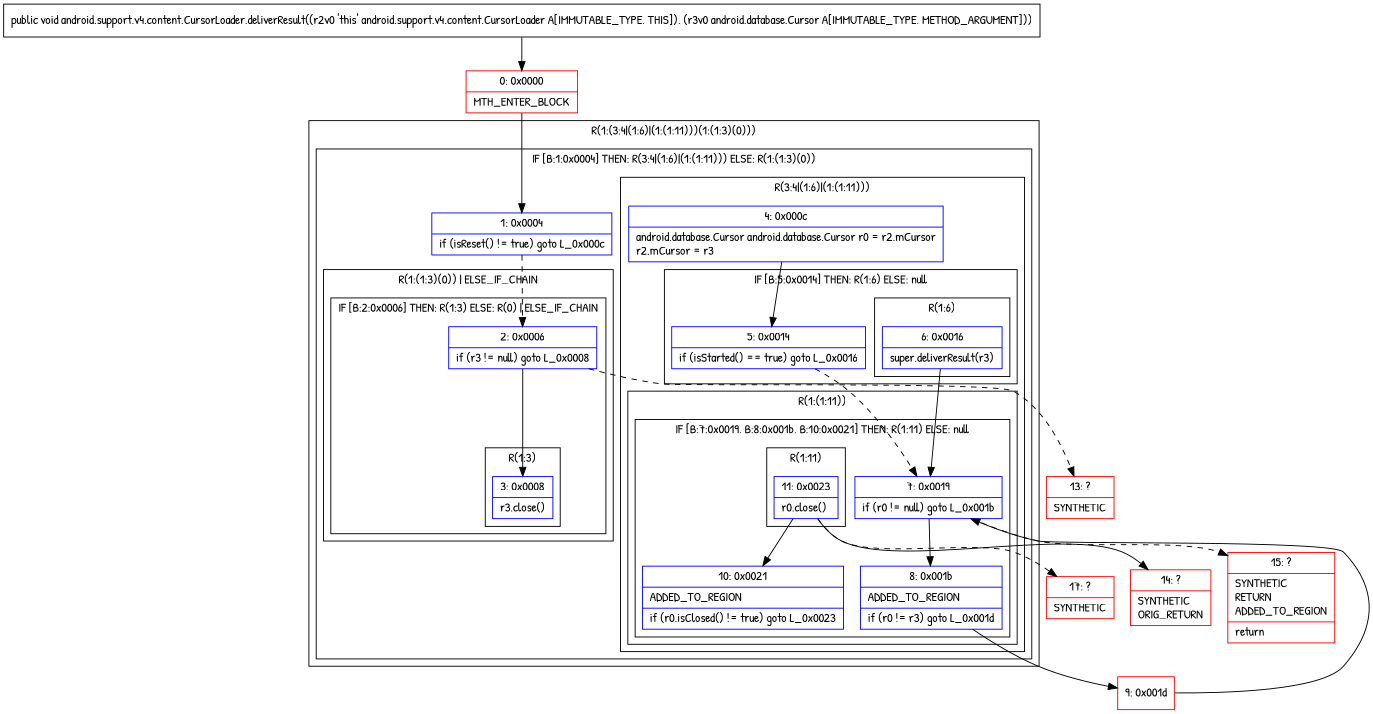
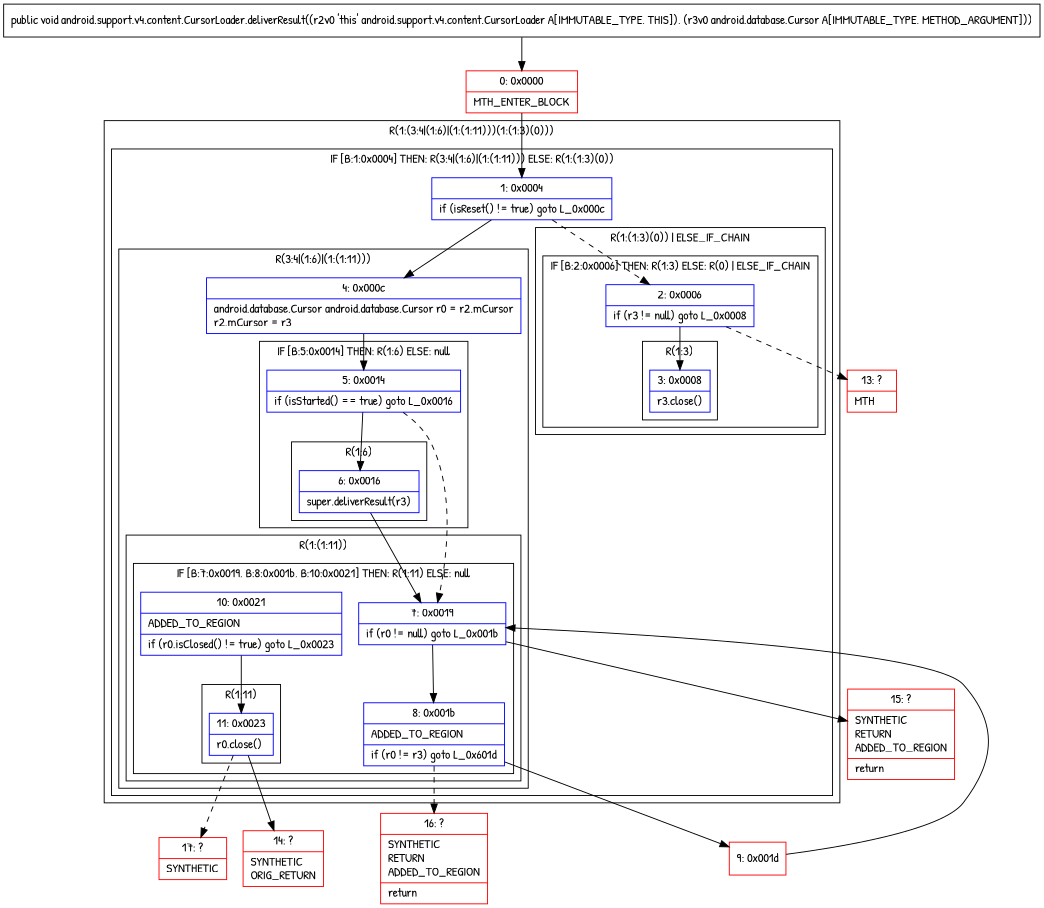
none -> (458, 242)
none -> (362, 436)
(1080, 508) -> (865, 401)
(780, 538) -> (241, 678)
(1094, 545) -> (672, 680)
(931, 618) -> (434, 755)
none -> (434, 859)
